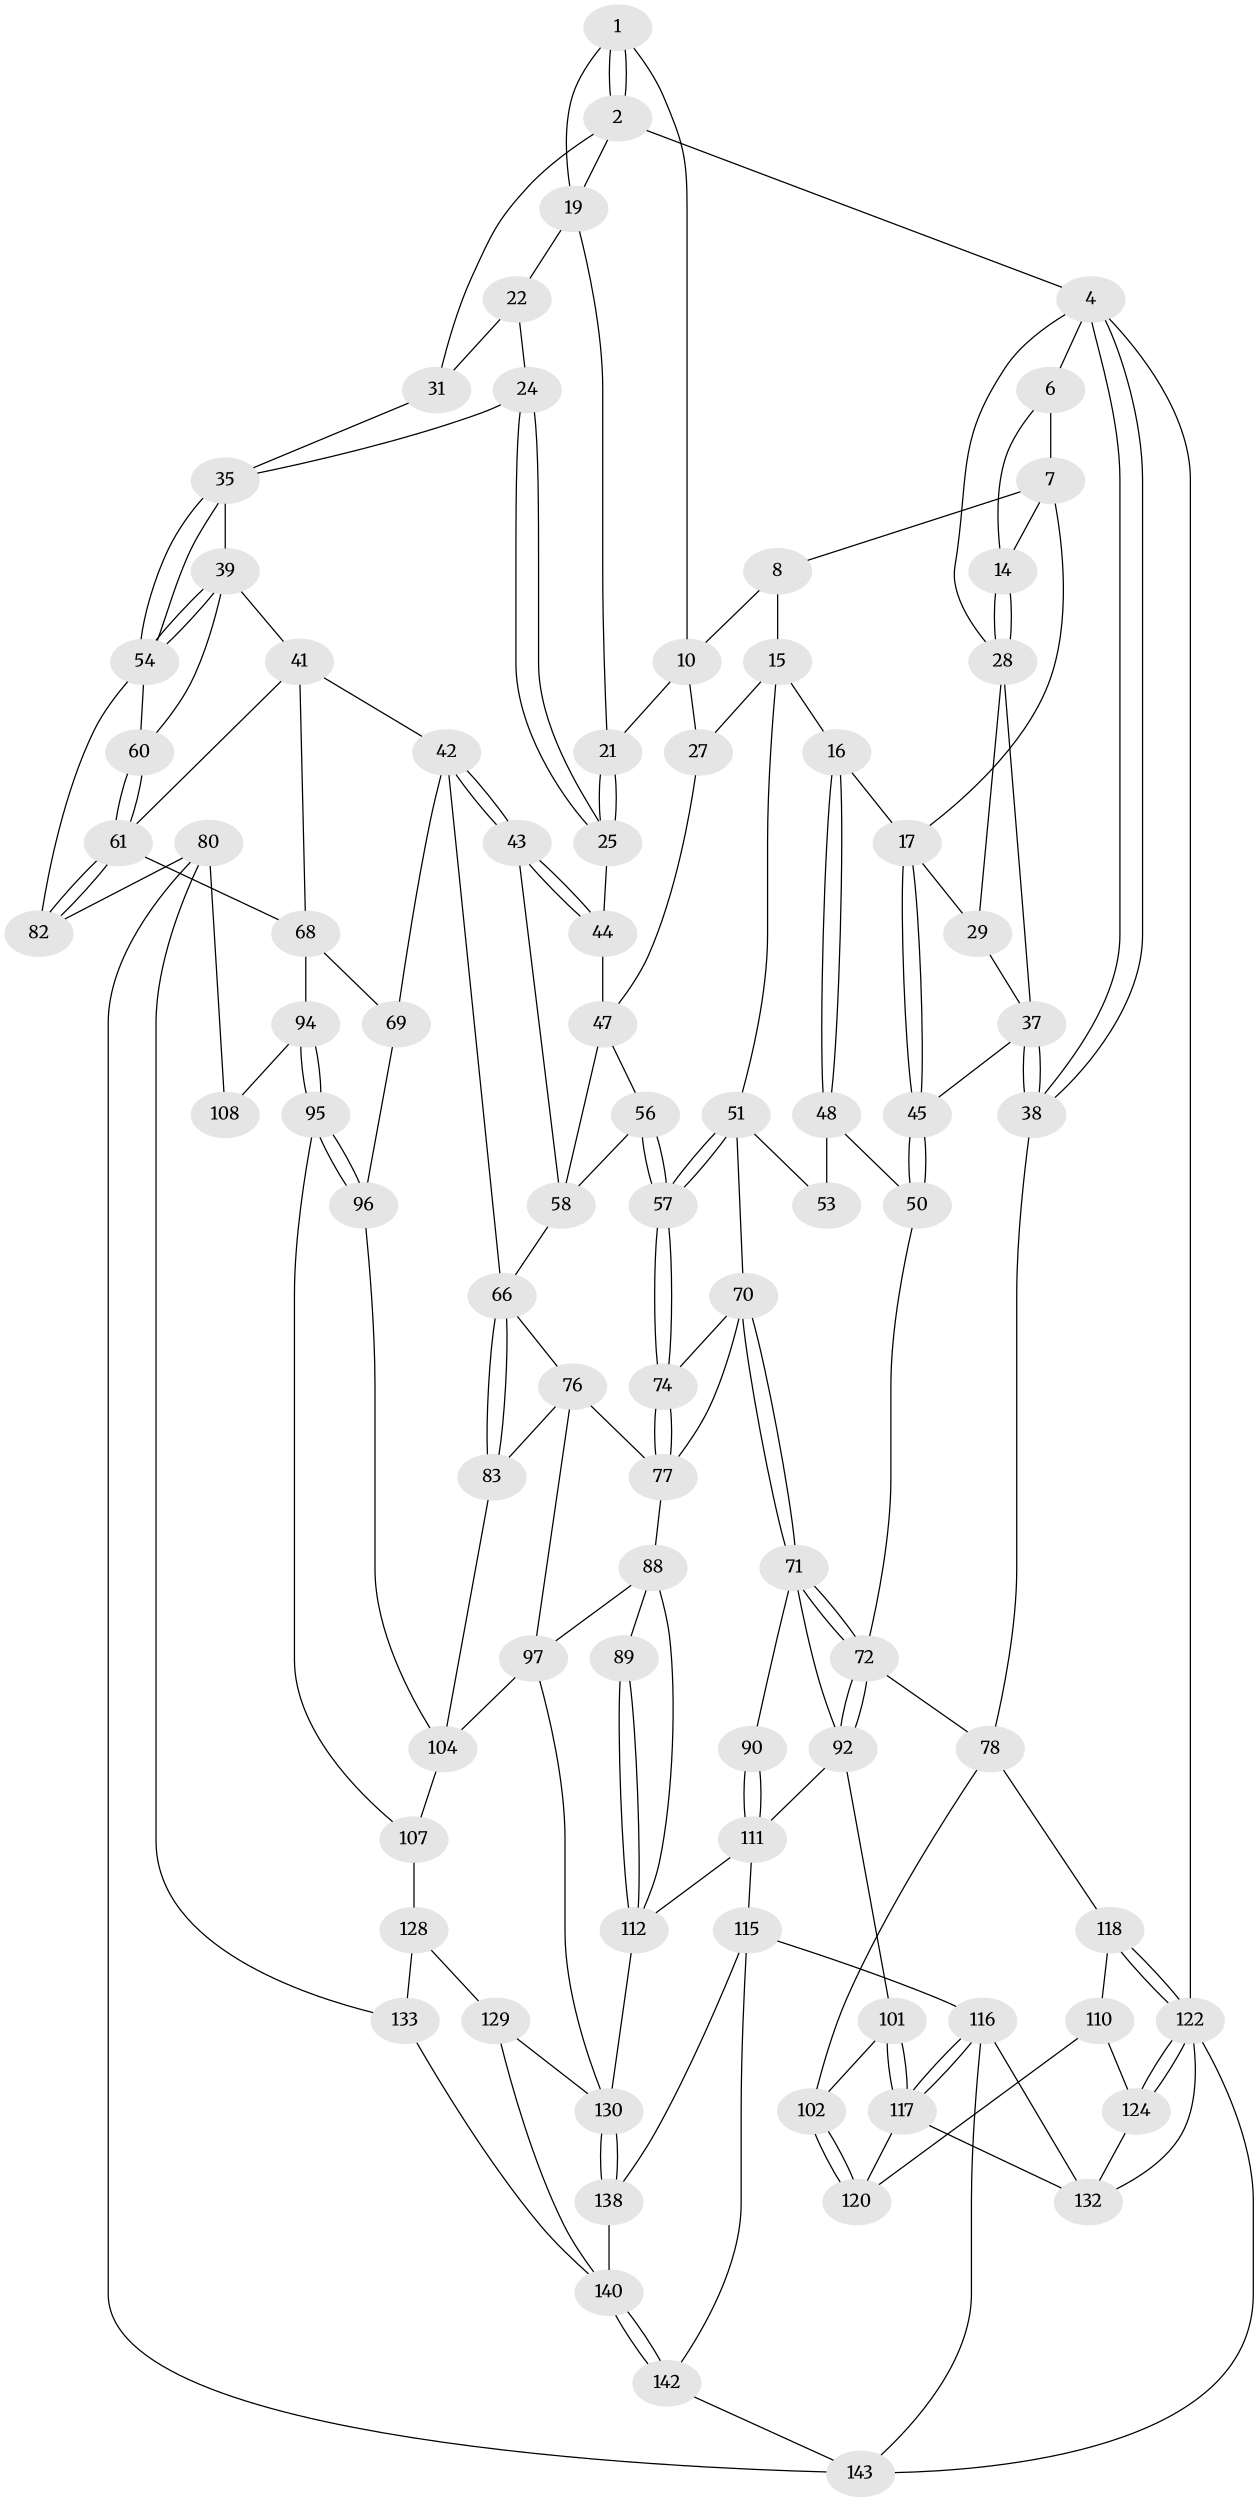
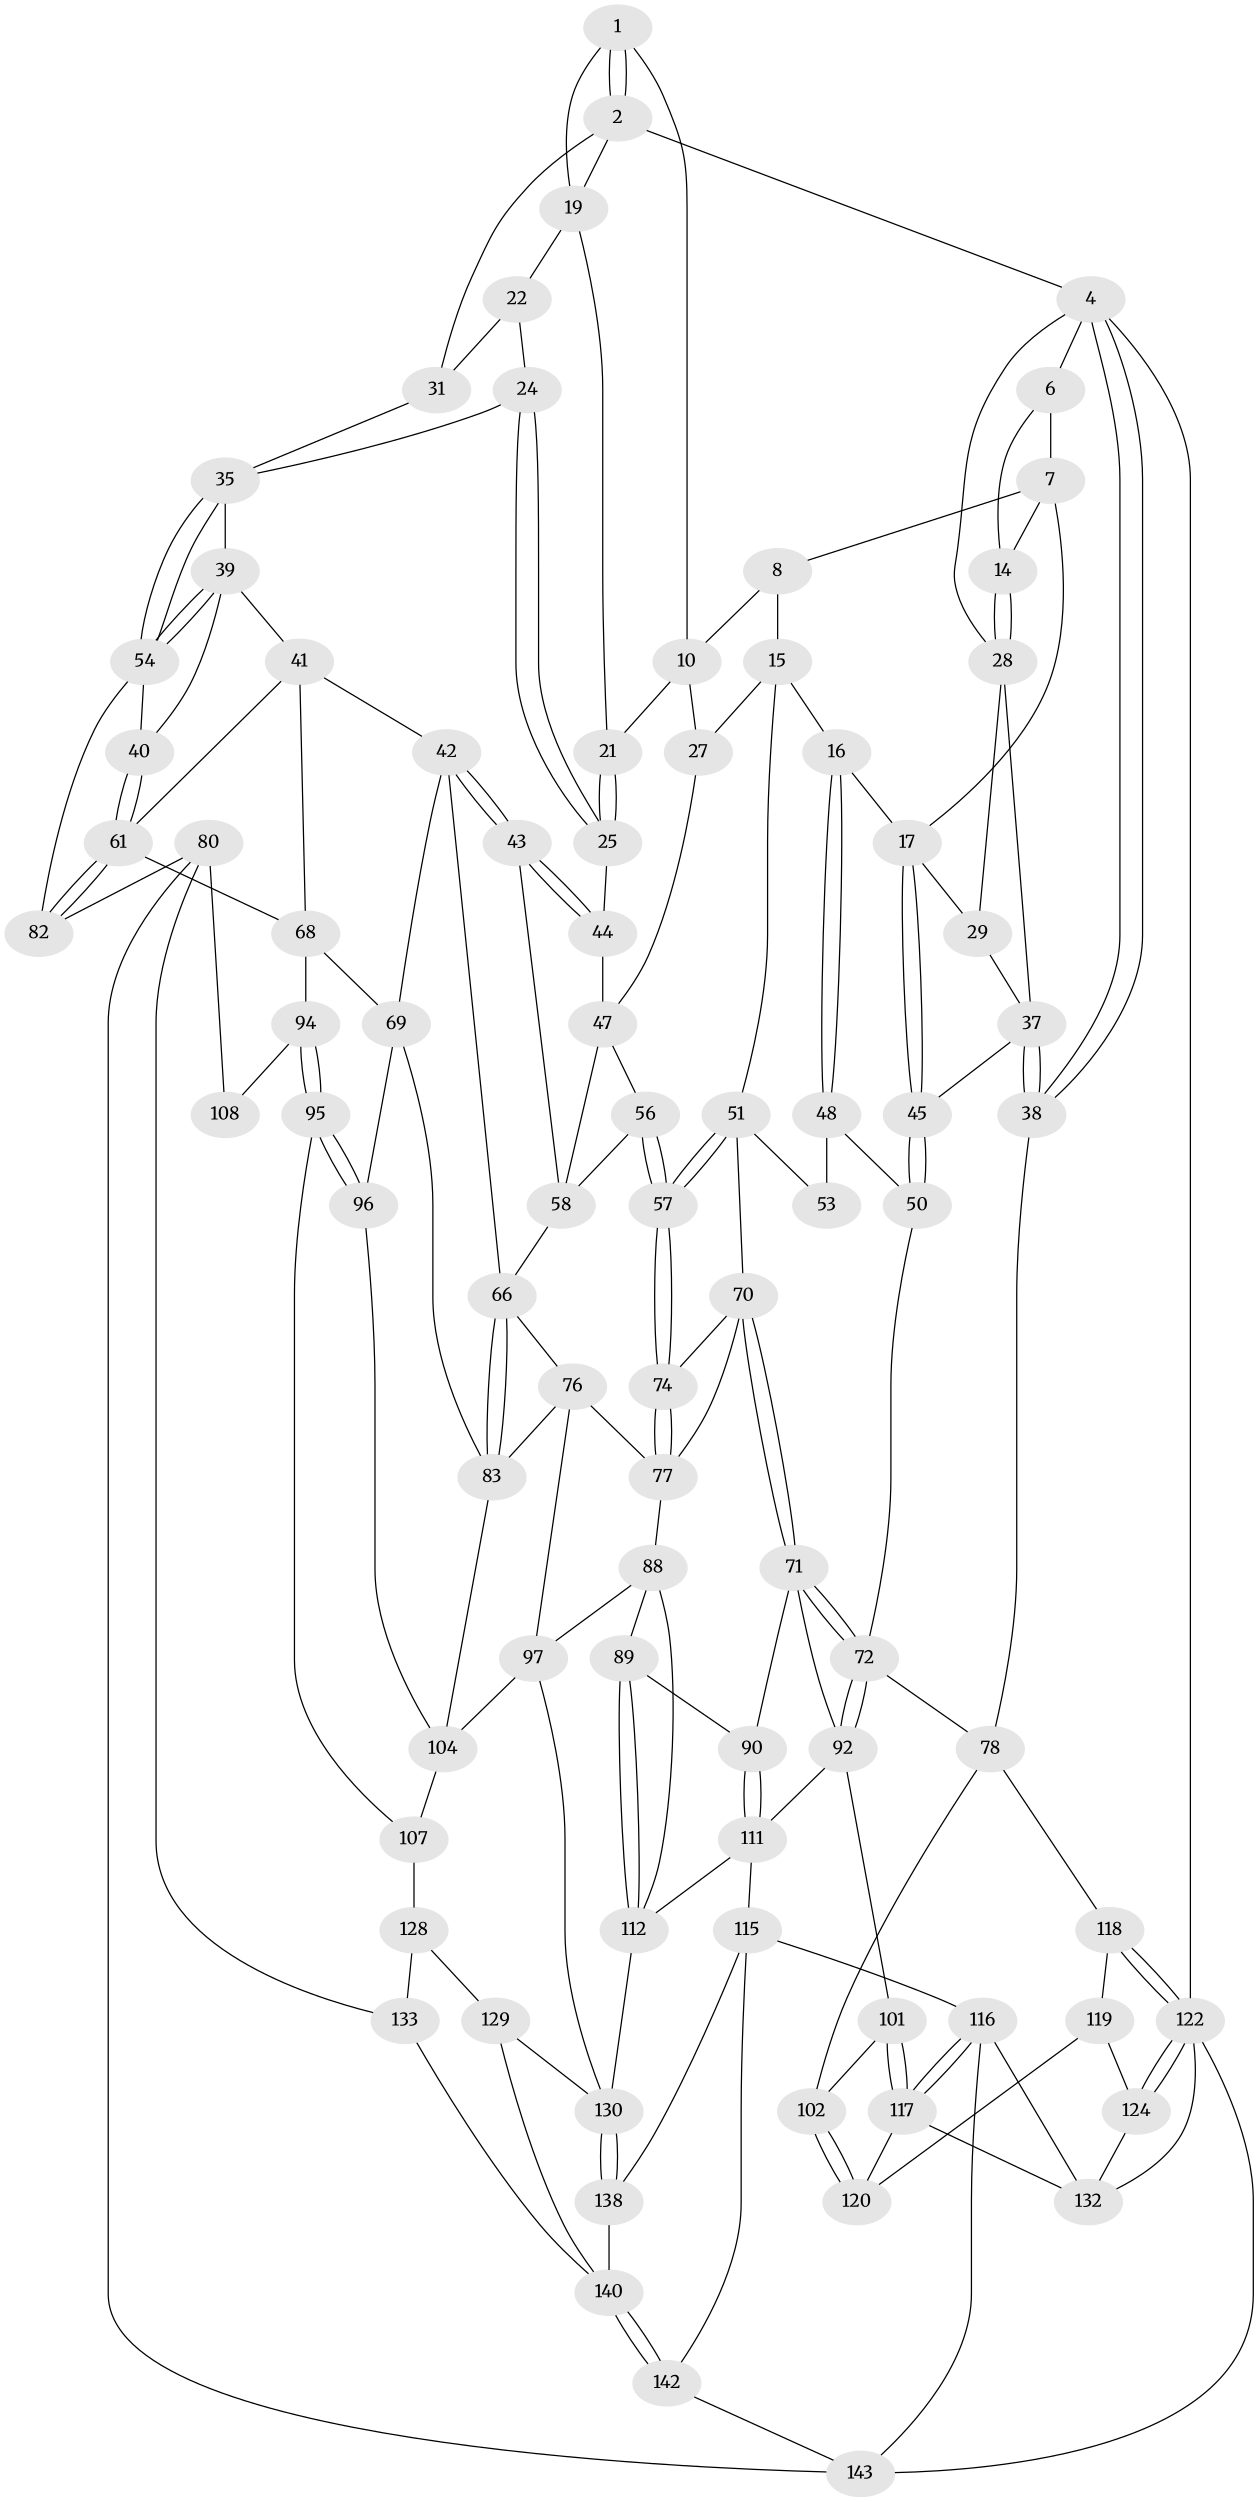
(140, 752) -> (140, 752)
none -> (433, 1254)
none -> (688, 1704)
(1100, 2021) -> (1100, 2021)
